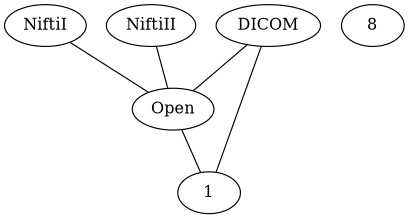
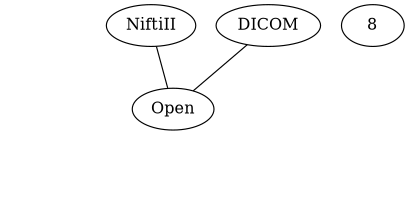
(45, 26) -> none
(209, 193) -> none
